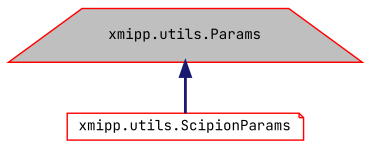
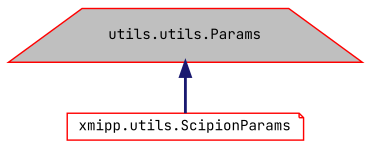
(185, 35) -> (185, 35)
